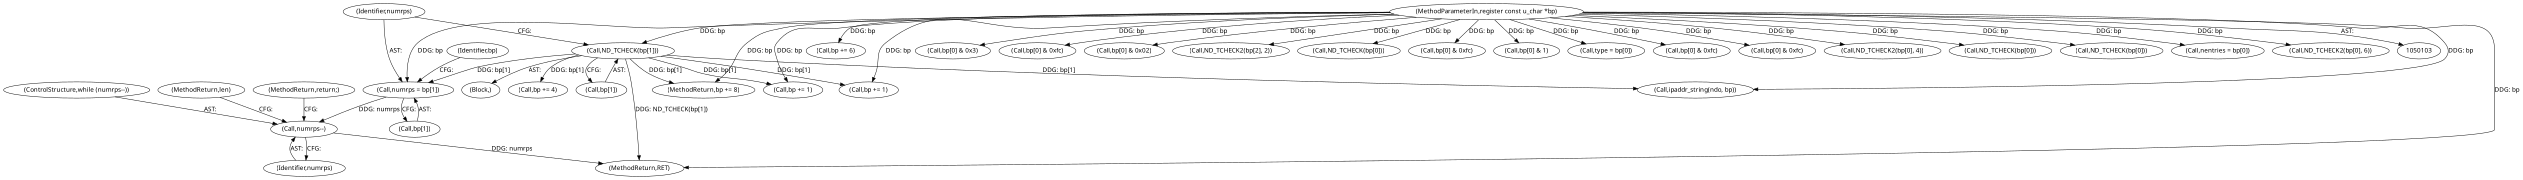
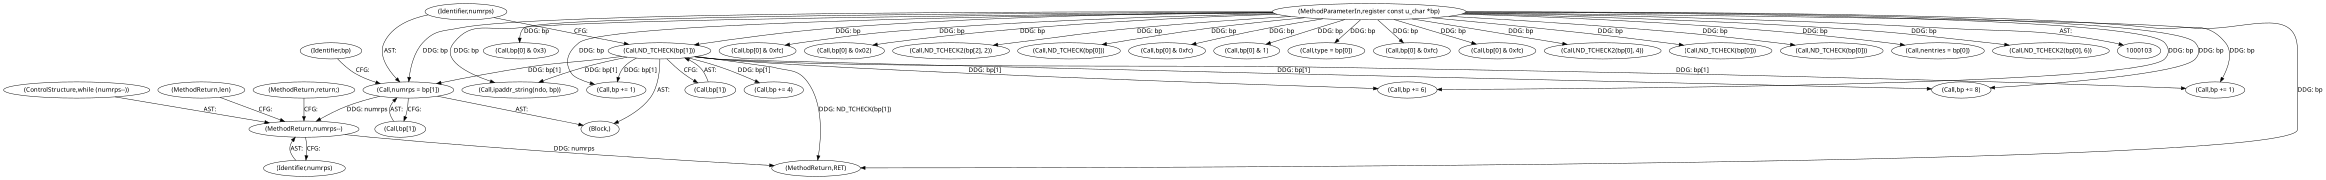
(2419, 51) -> (2139, 51)
none -> (1034, 76)
(704, 90) -> (1961, 90)
none -> (508, 110)
(304, 129) -> (304, 129)
